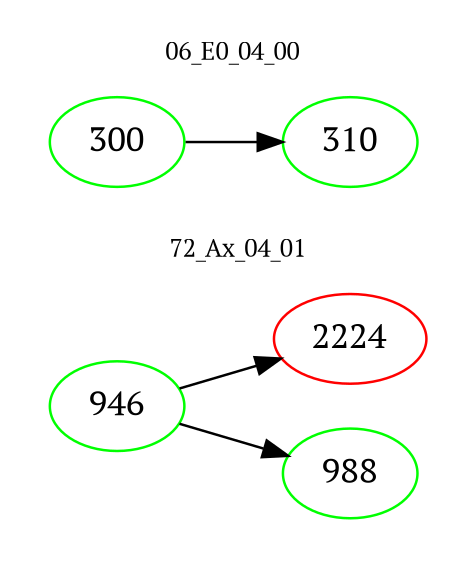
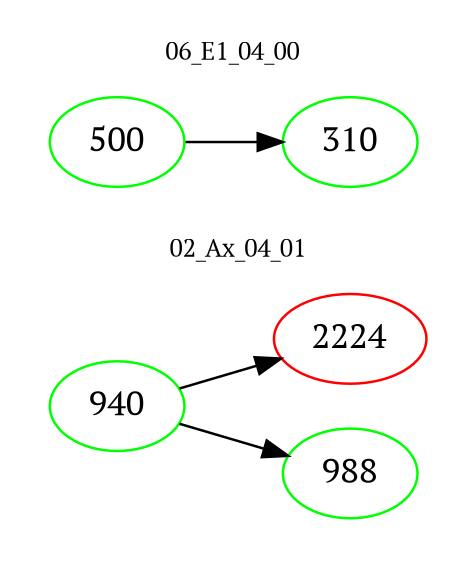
(234, 54) -> (234, 54)
(117, 142) -> (117, 142)
(238, 250) -> (238, 250)
(117, 406) -> (117, 406)
